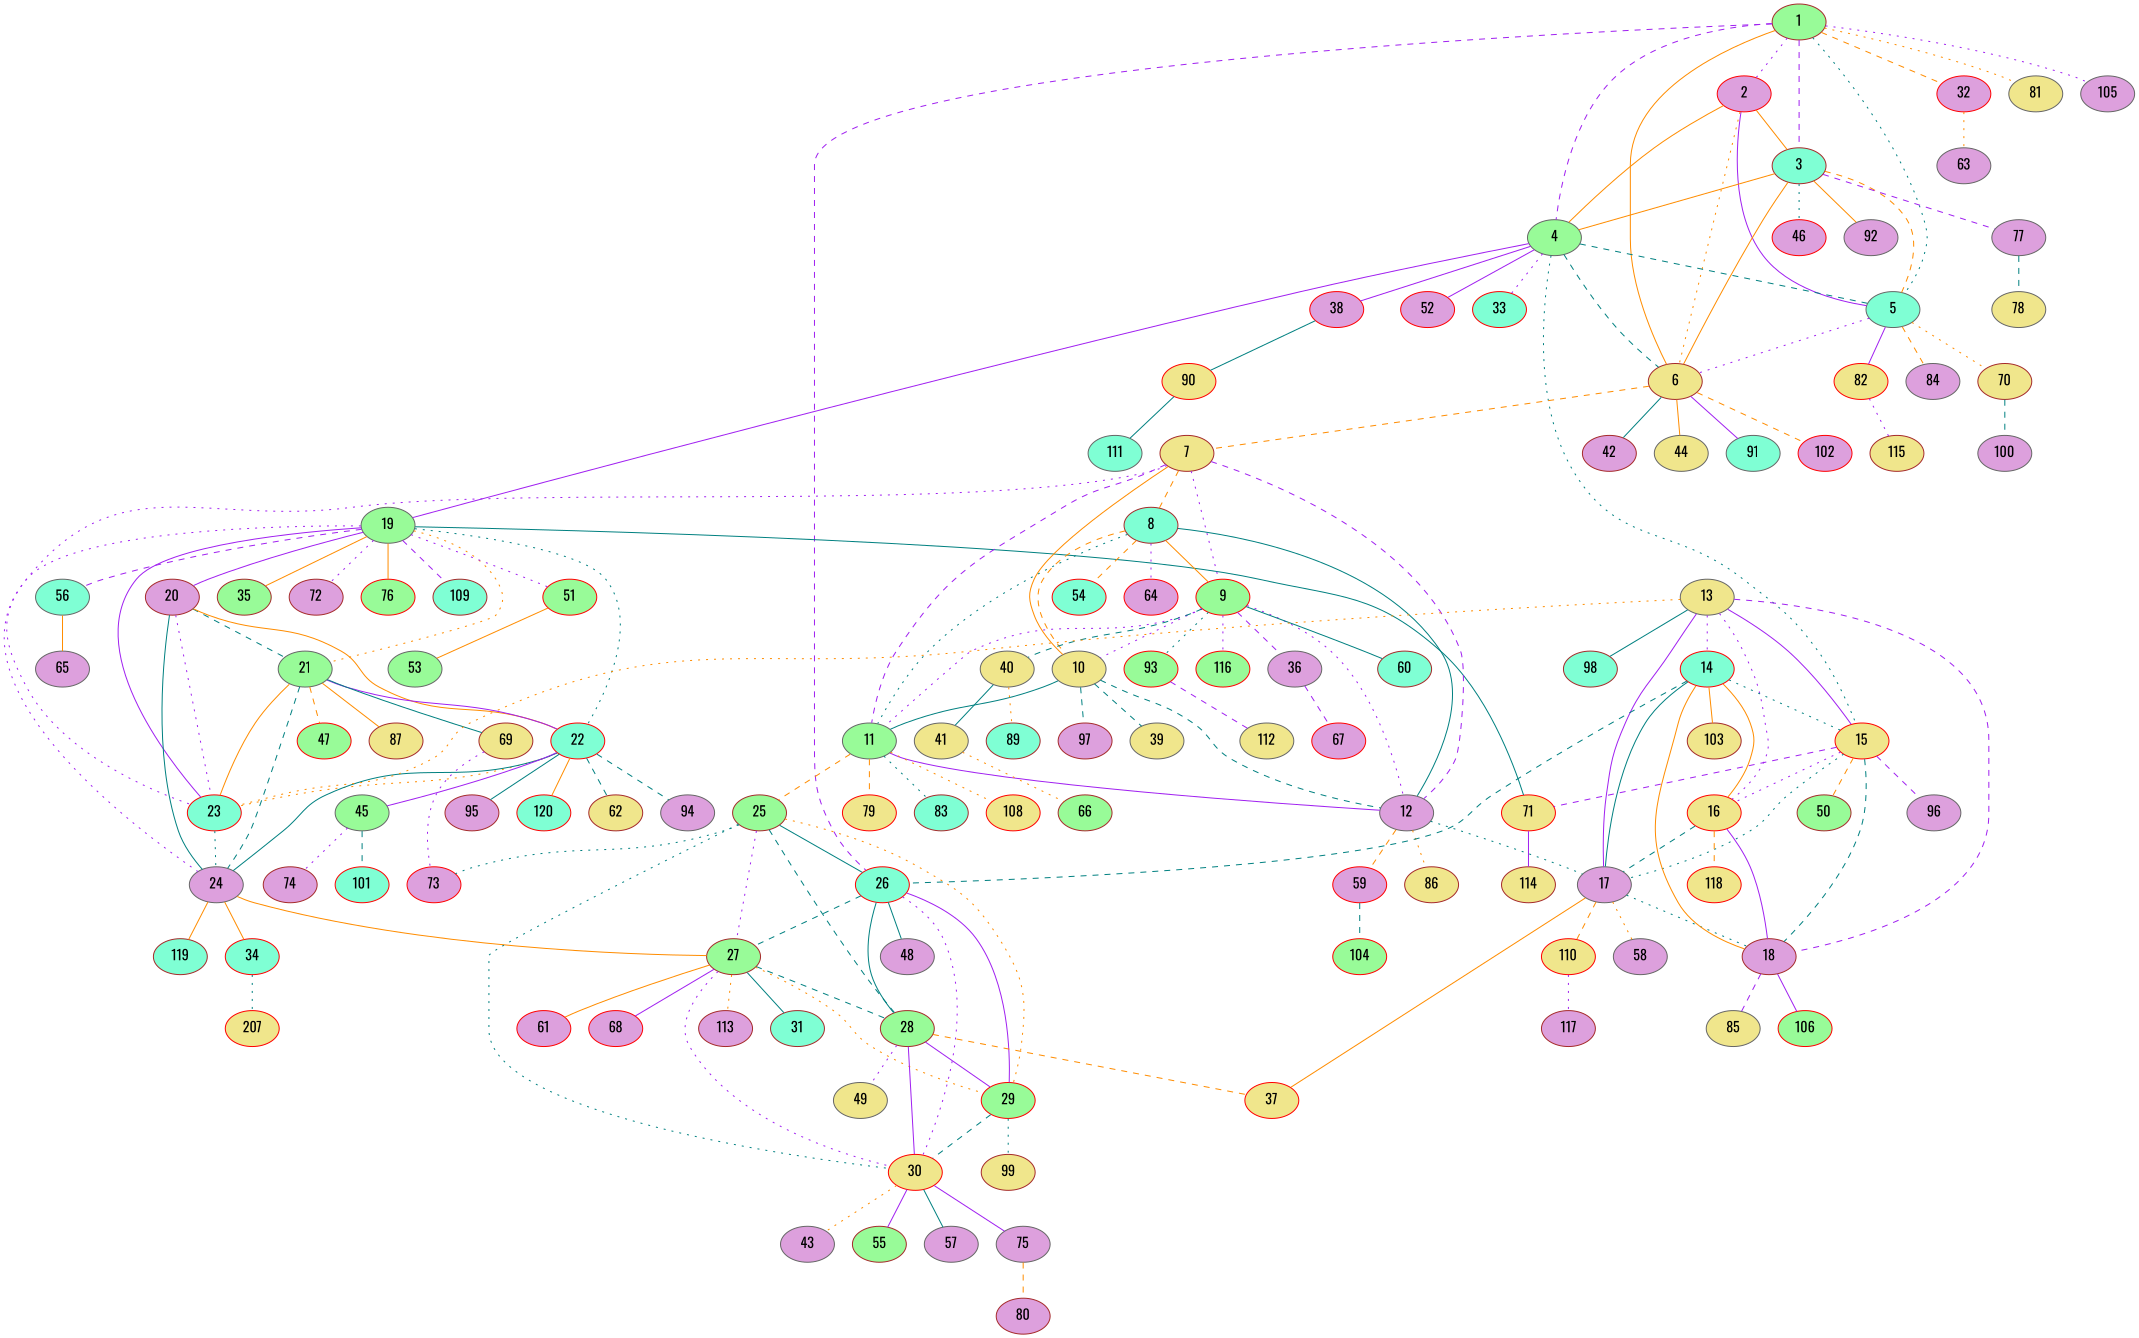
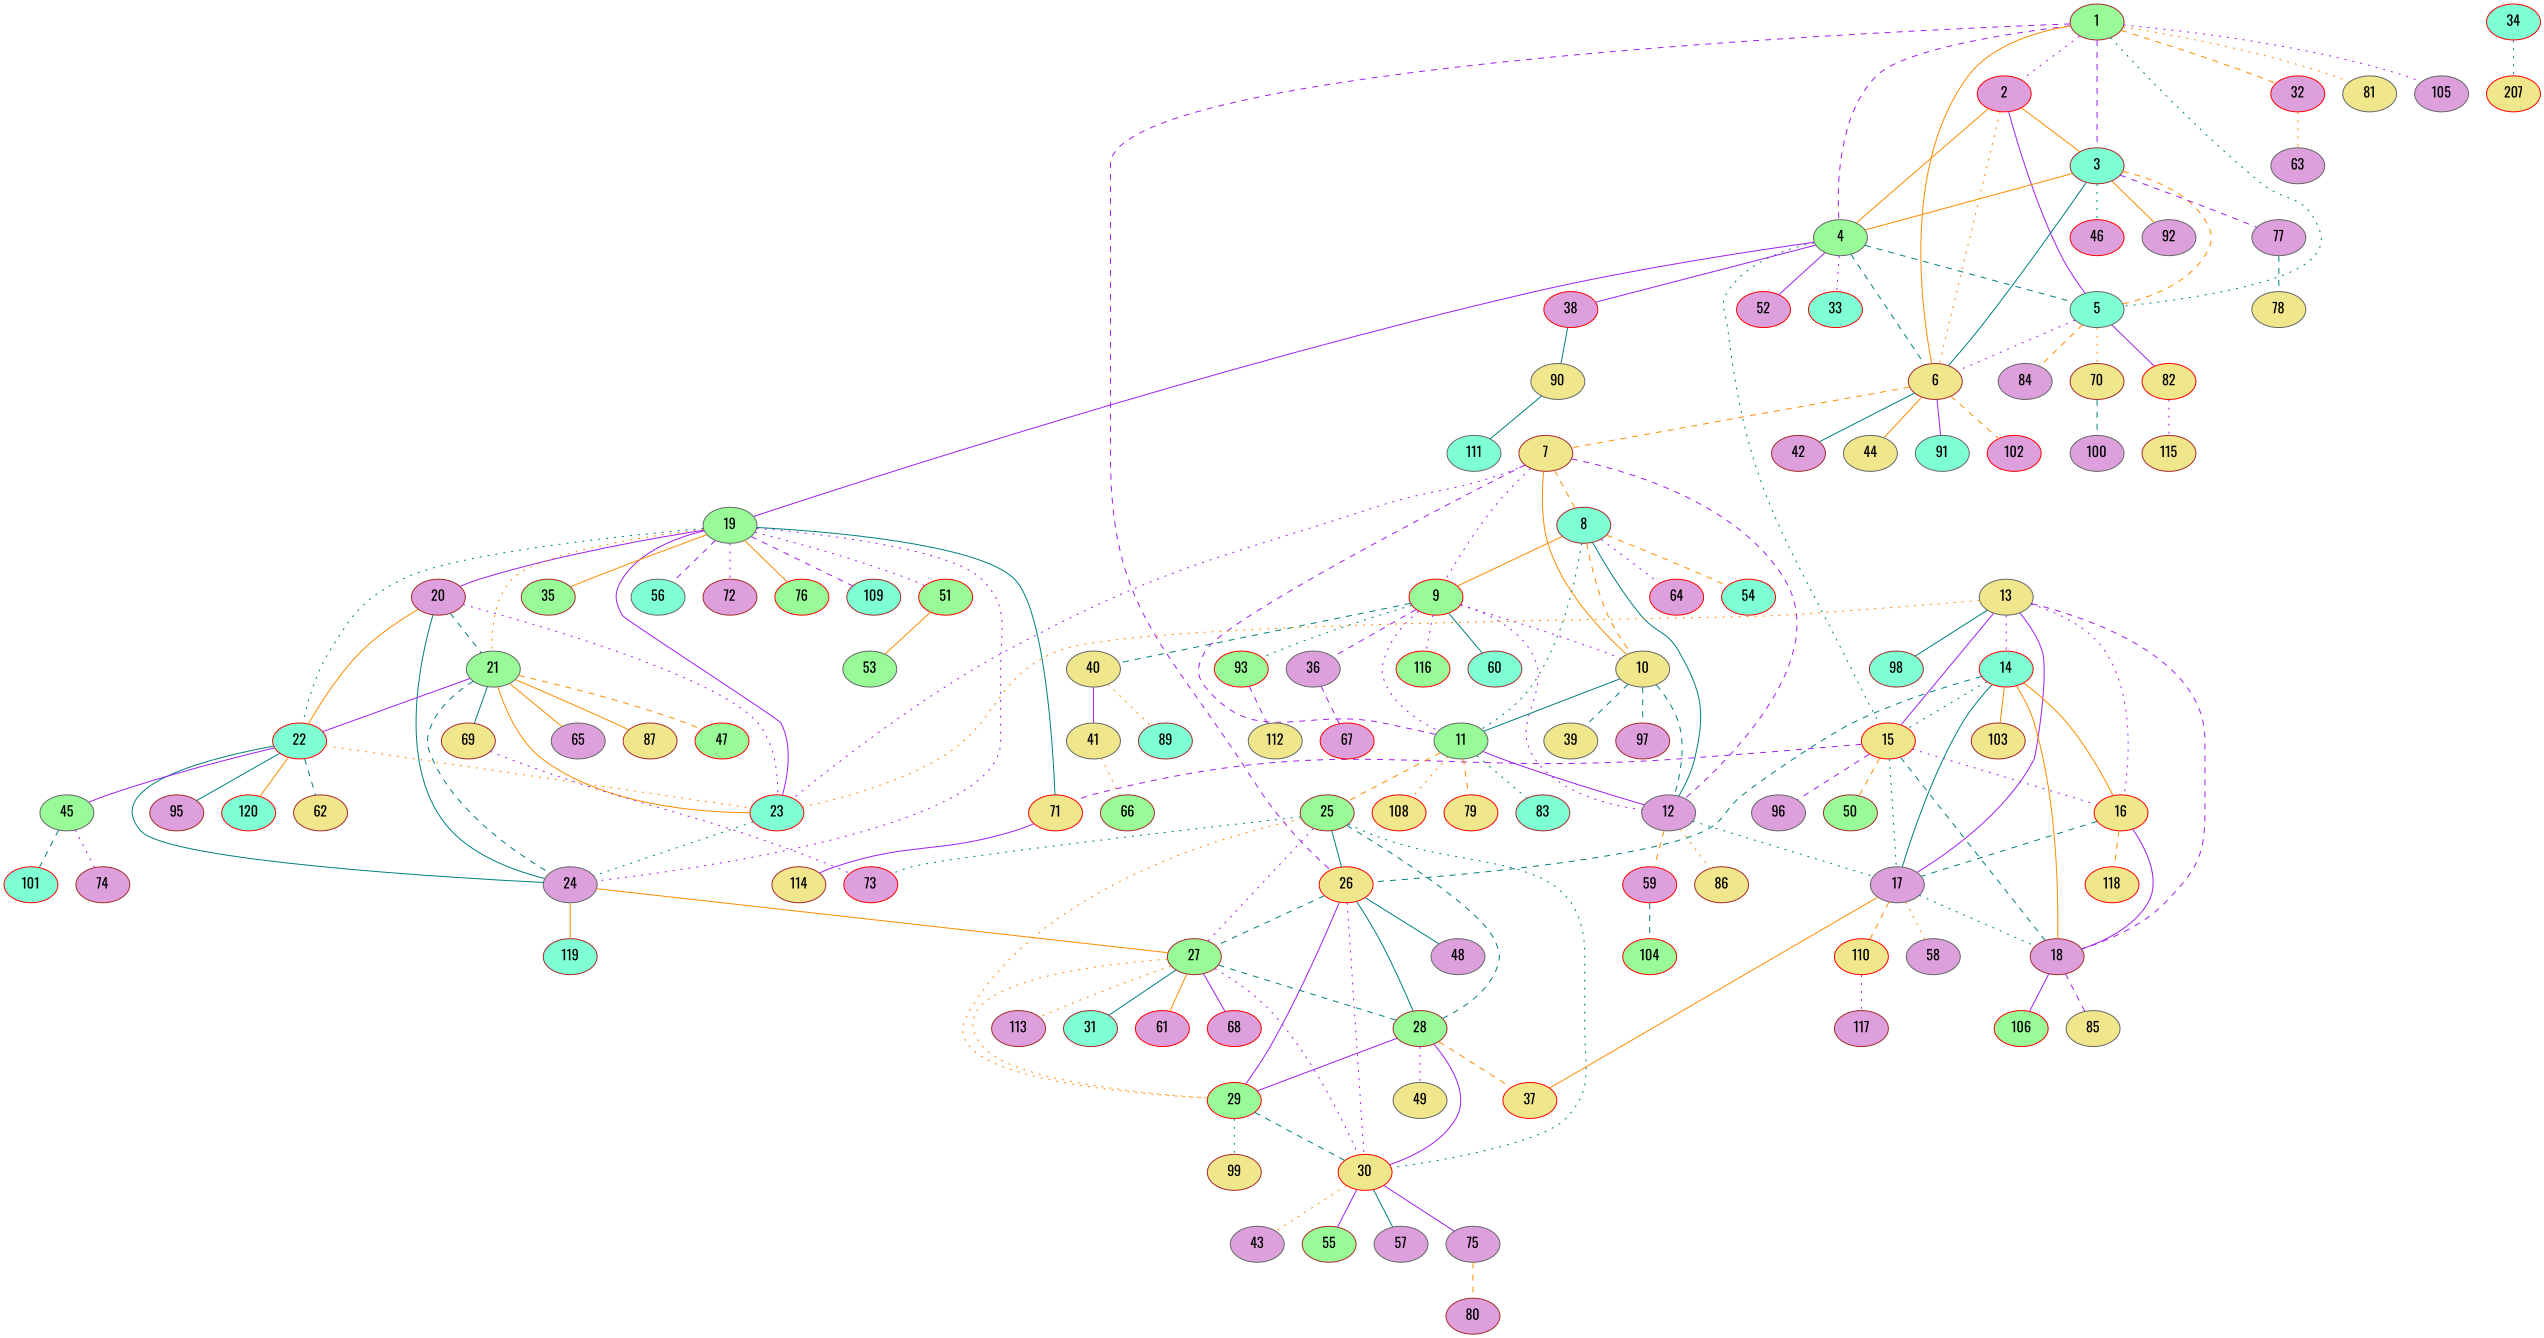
(1736, 267) -> (2020, 276)
(1189, 381) -> (1558, 381)
(63, 633) -> (536, 705)
(982, 697) -> (1093, 705)
(688, 813) -> none
(882, 885) -> (1346, 885)
(234, 921) -> none
